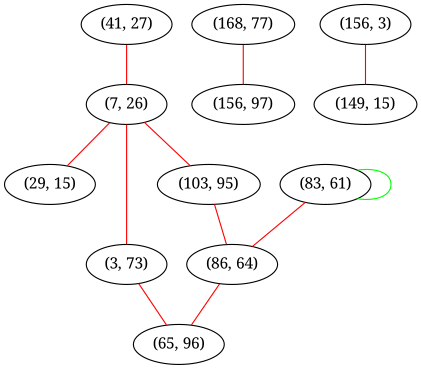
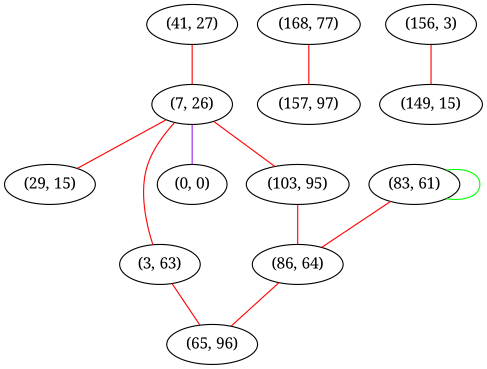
(243, 104) -> (309, 104)
none -> (192, 184)
(127, 264) -> (160, 264)
